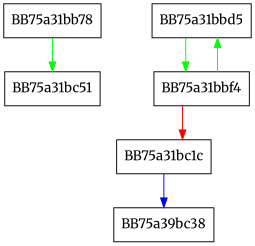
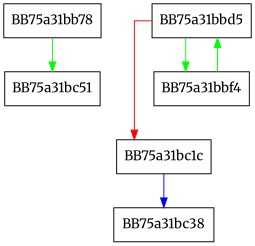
(183, 118) -> (134, 67)
(164, 225) -> (164, 225)
